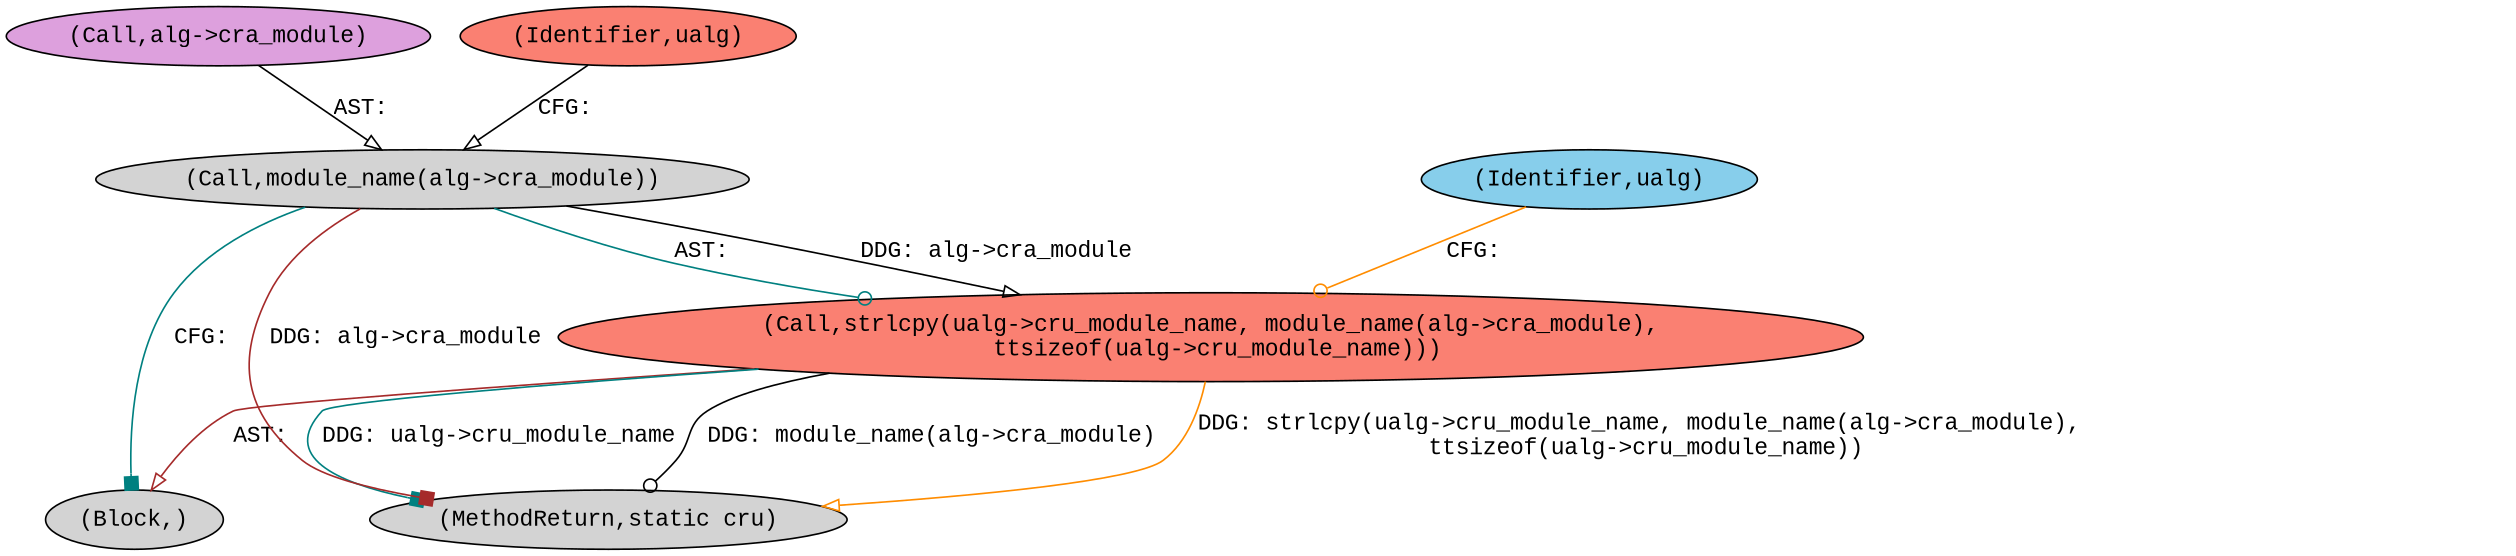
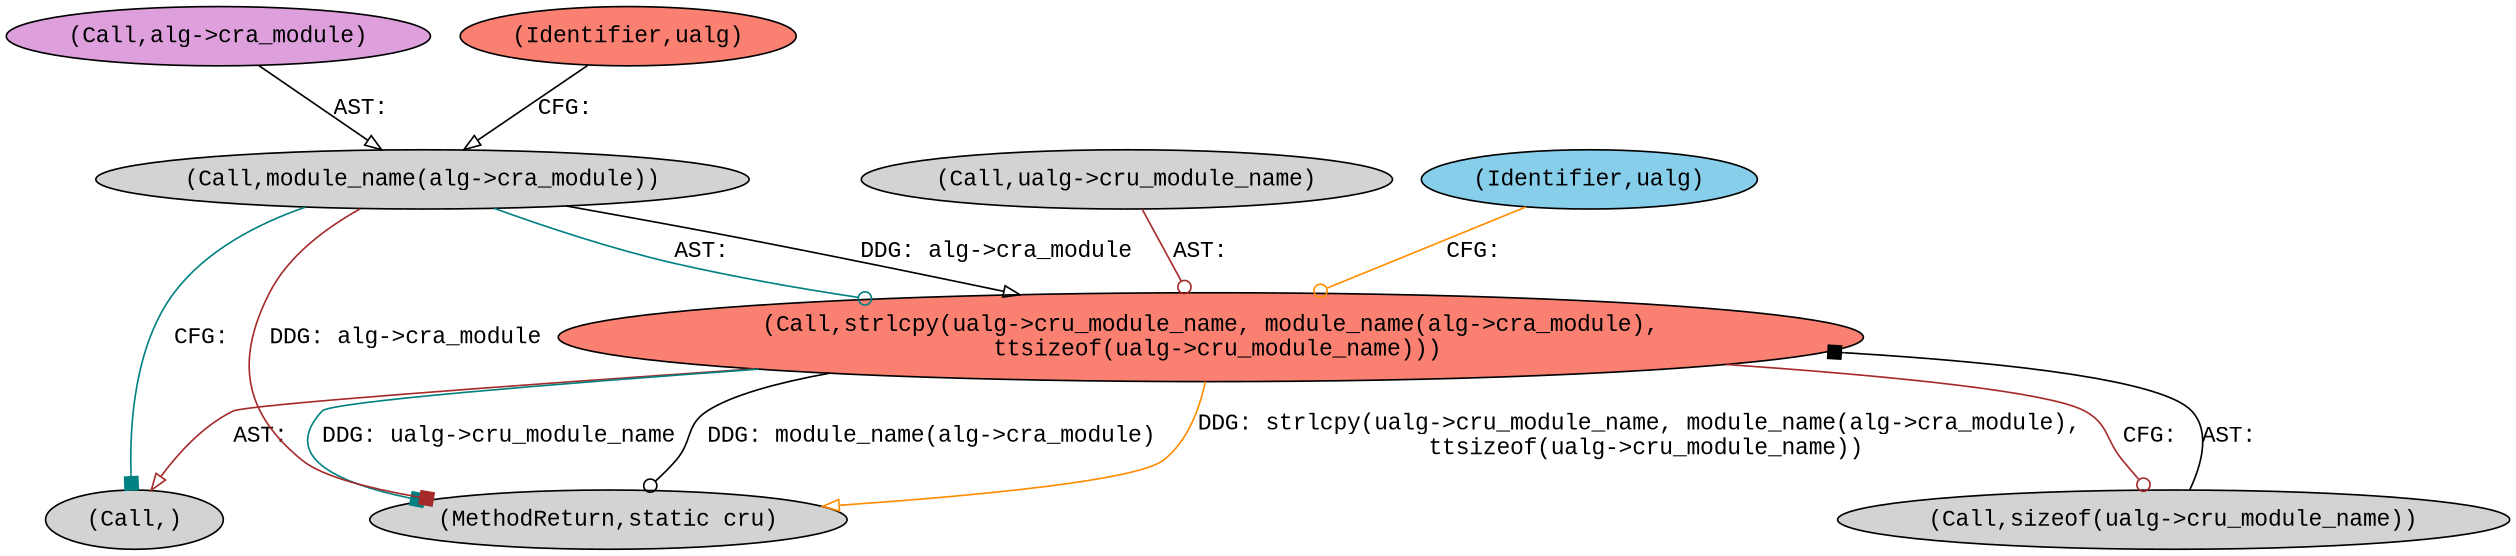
none -> (1127, 179)
(134, 520) -> (134, 520)
none -> (2174, 520)
